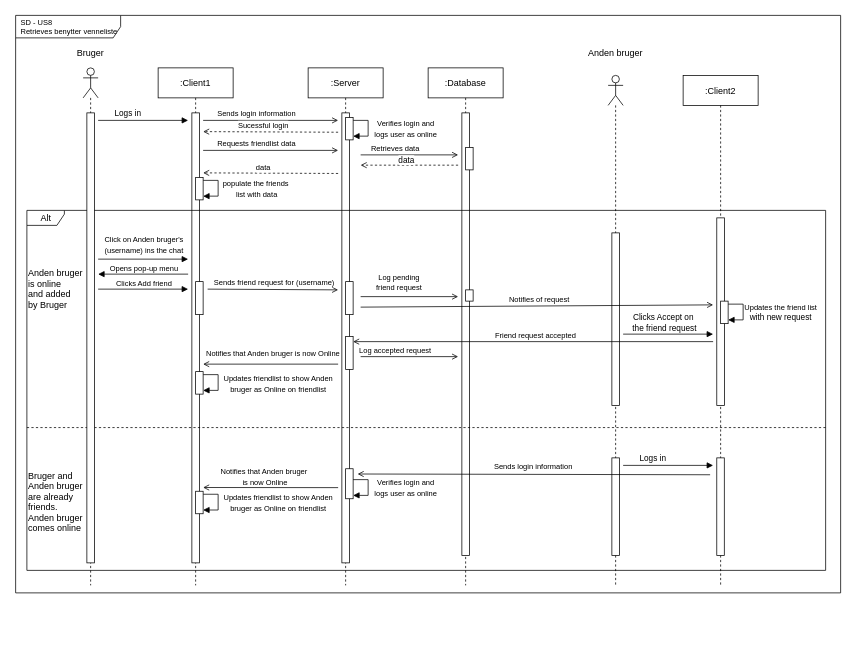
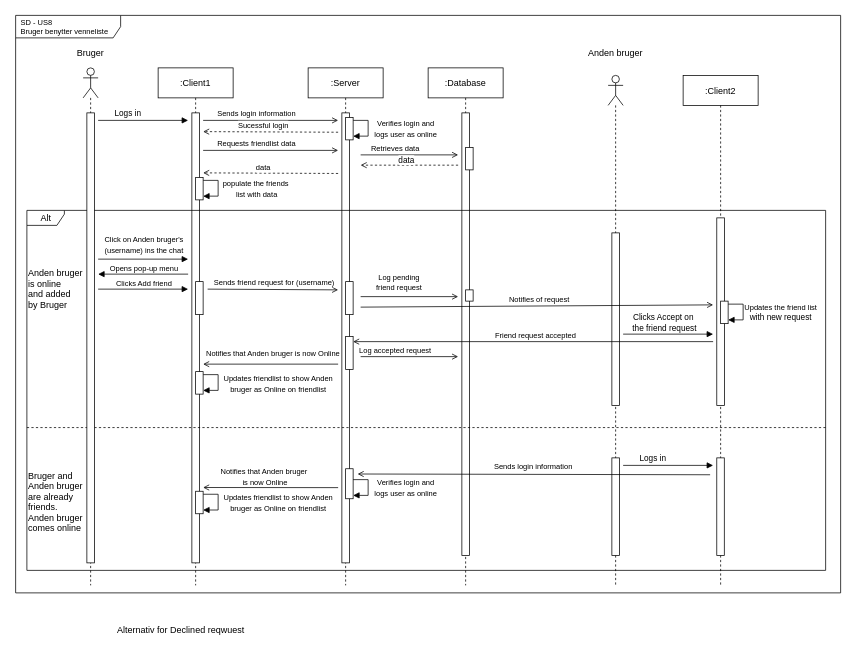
(71, 27) -> (71, 27)
none -> (180, 630)
